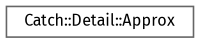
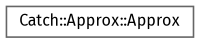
(100, 22) -> (100, 22)
